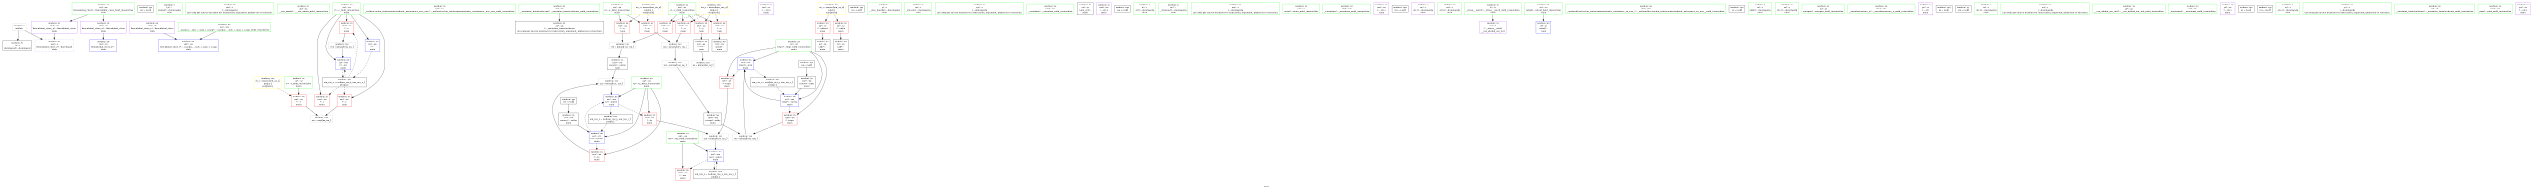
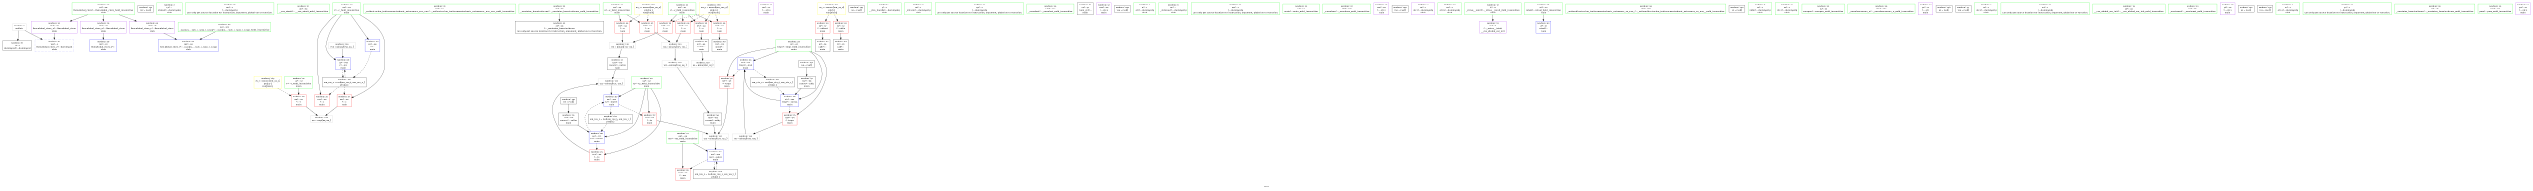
none -> (127, 18)
(347, 27) -> none
(730, 129) -> (714, 129)
